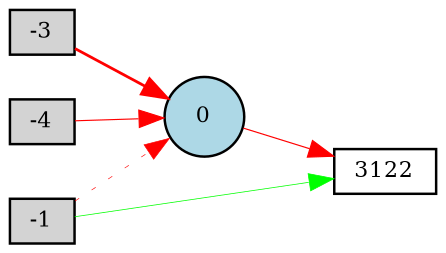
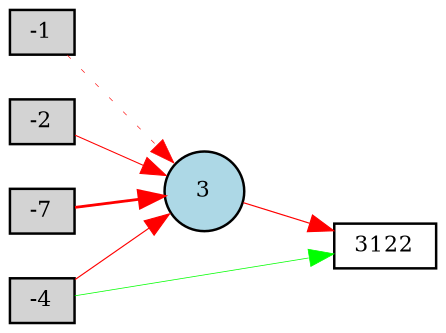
(42, 32) -> (42, 211)
(204, 117) -> (204, 191)
none -> (42, 122)
(192, 200) -> (192, 277)
